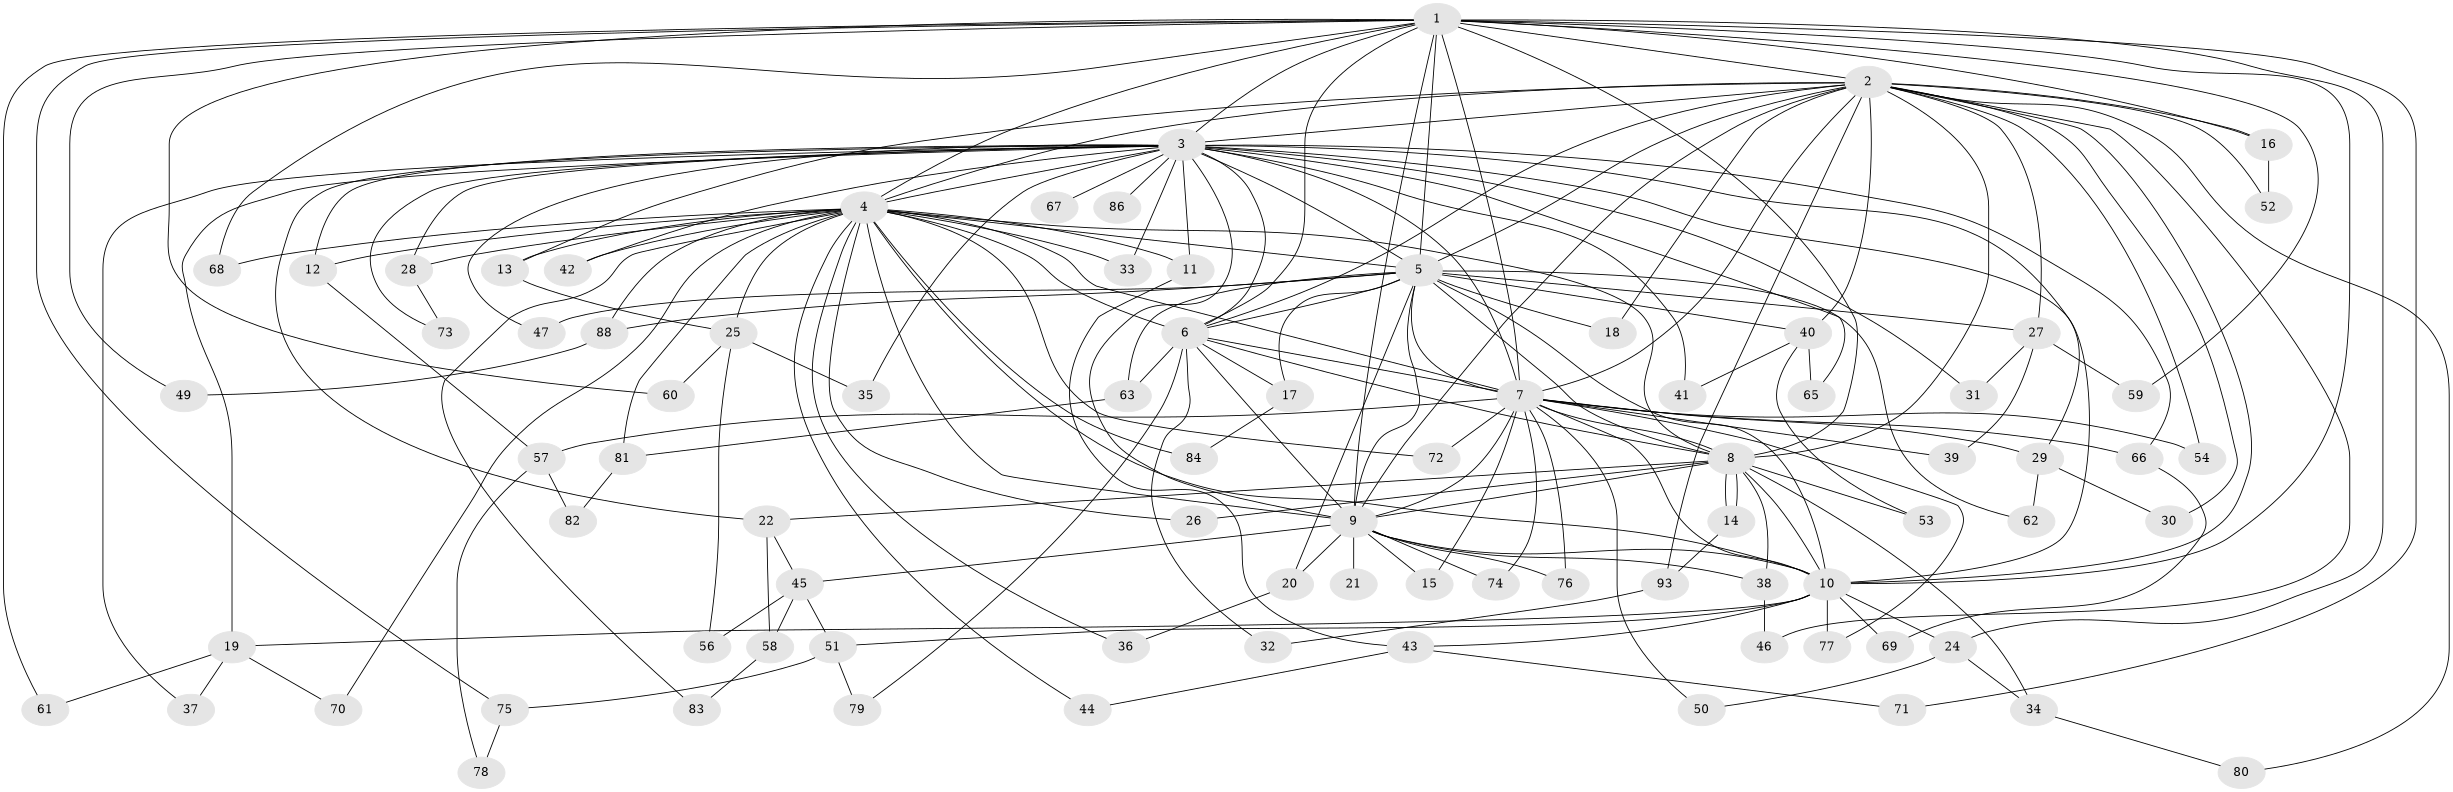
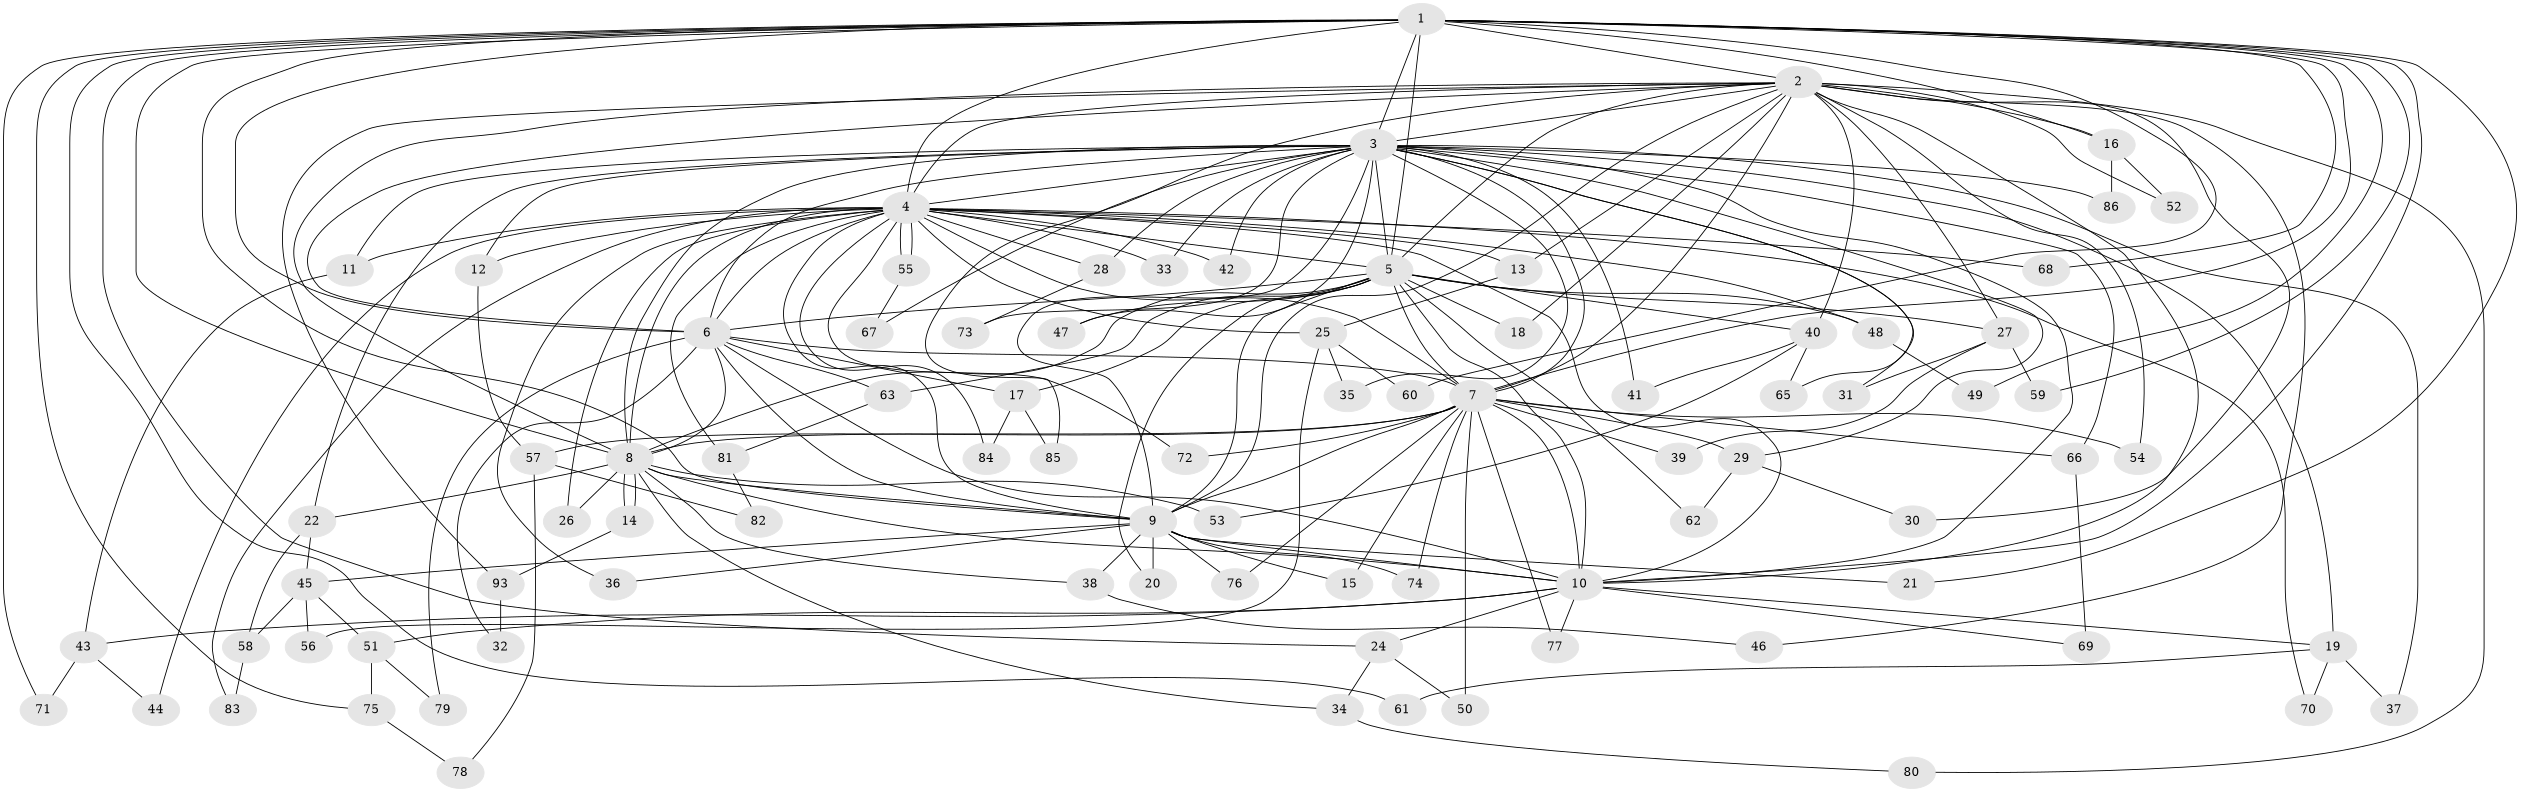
none -> (2435, 79)
none -> (904, 164)
none -> (2112, 170)
none -> (906, 270)
(604, 333) -> (1876, 333)
none -> (1054, 459)
none -> (1105, 497)
(1208, 616) -> (883, 553)
